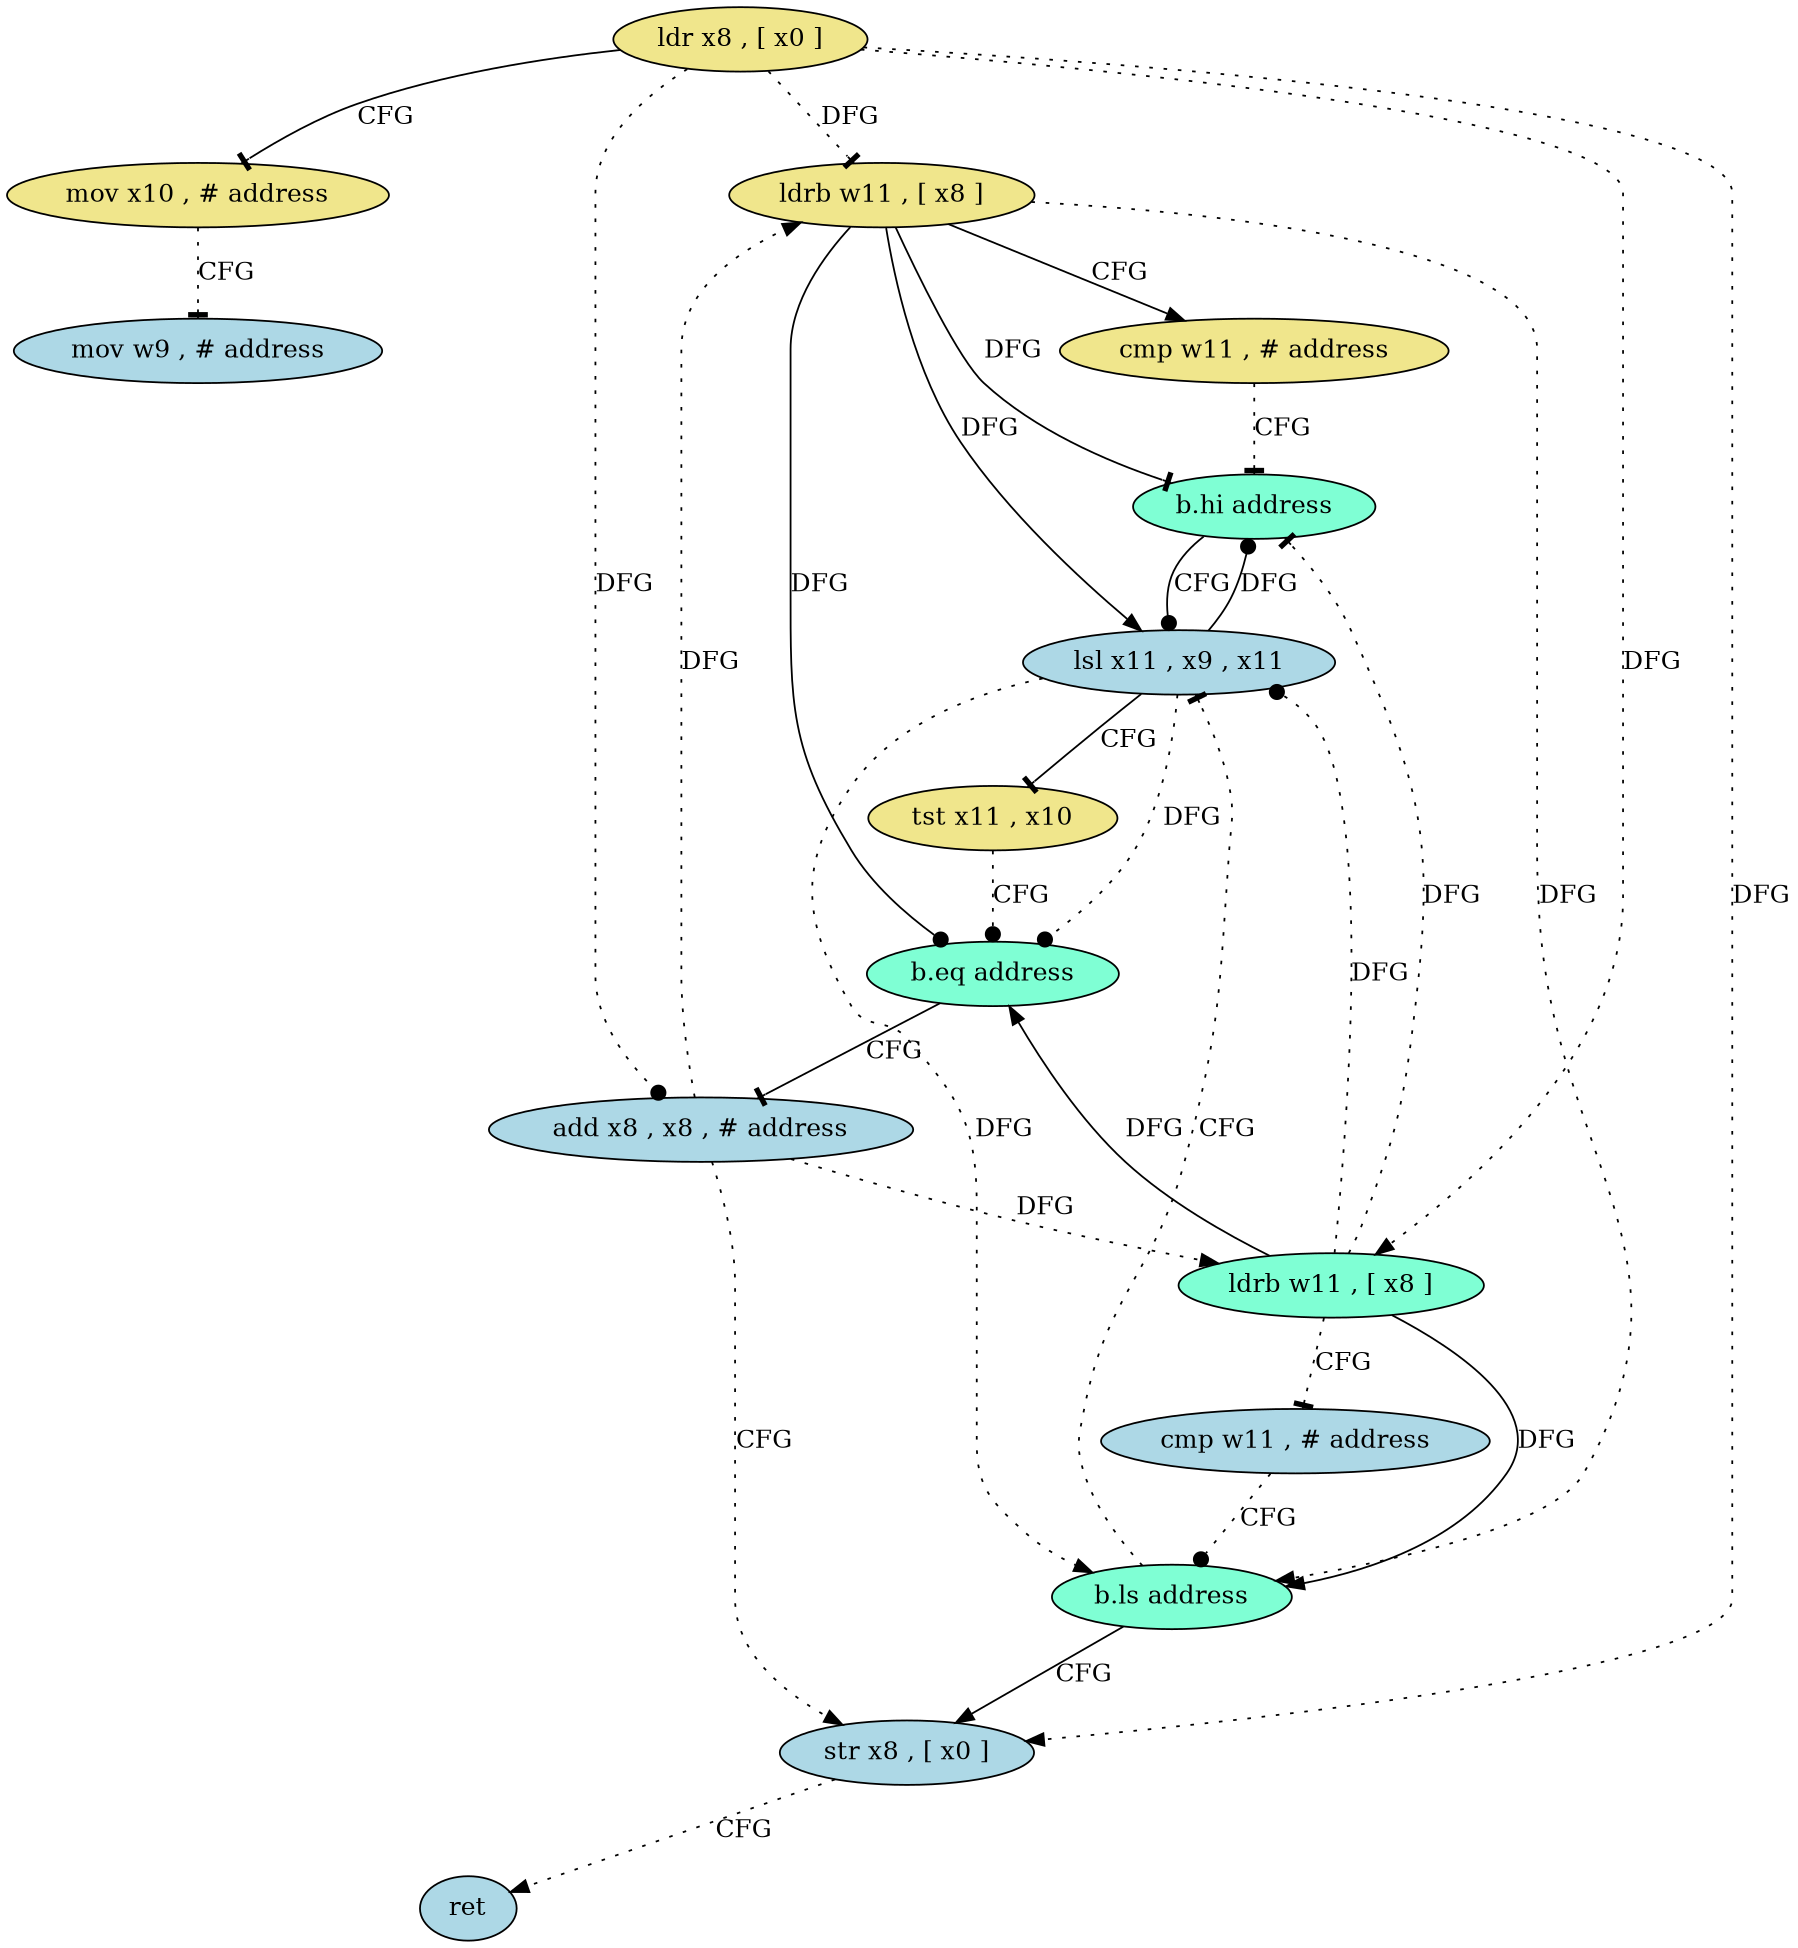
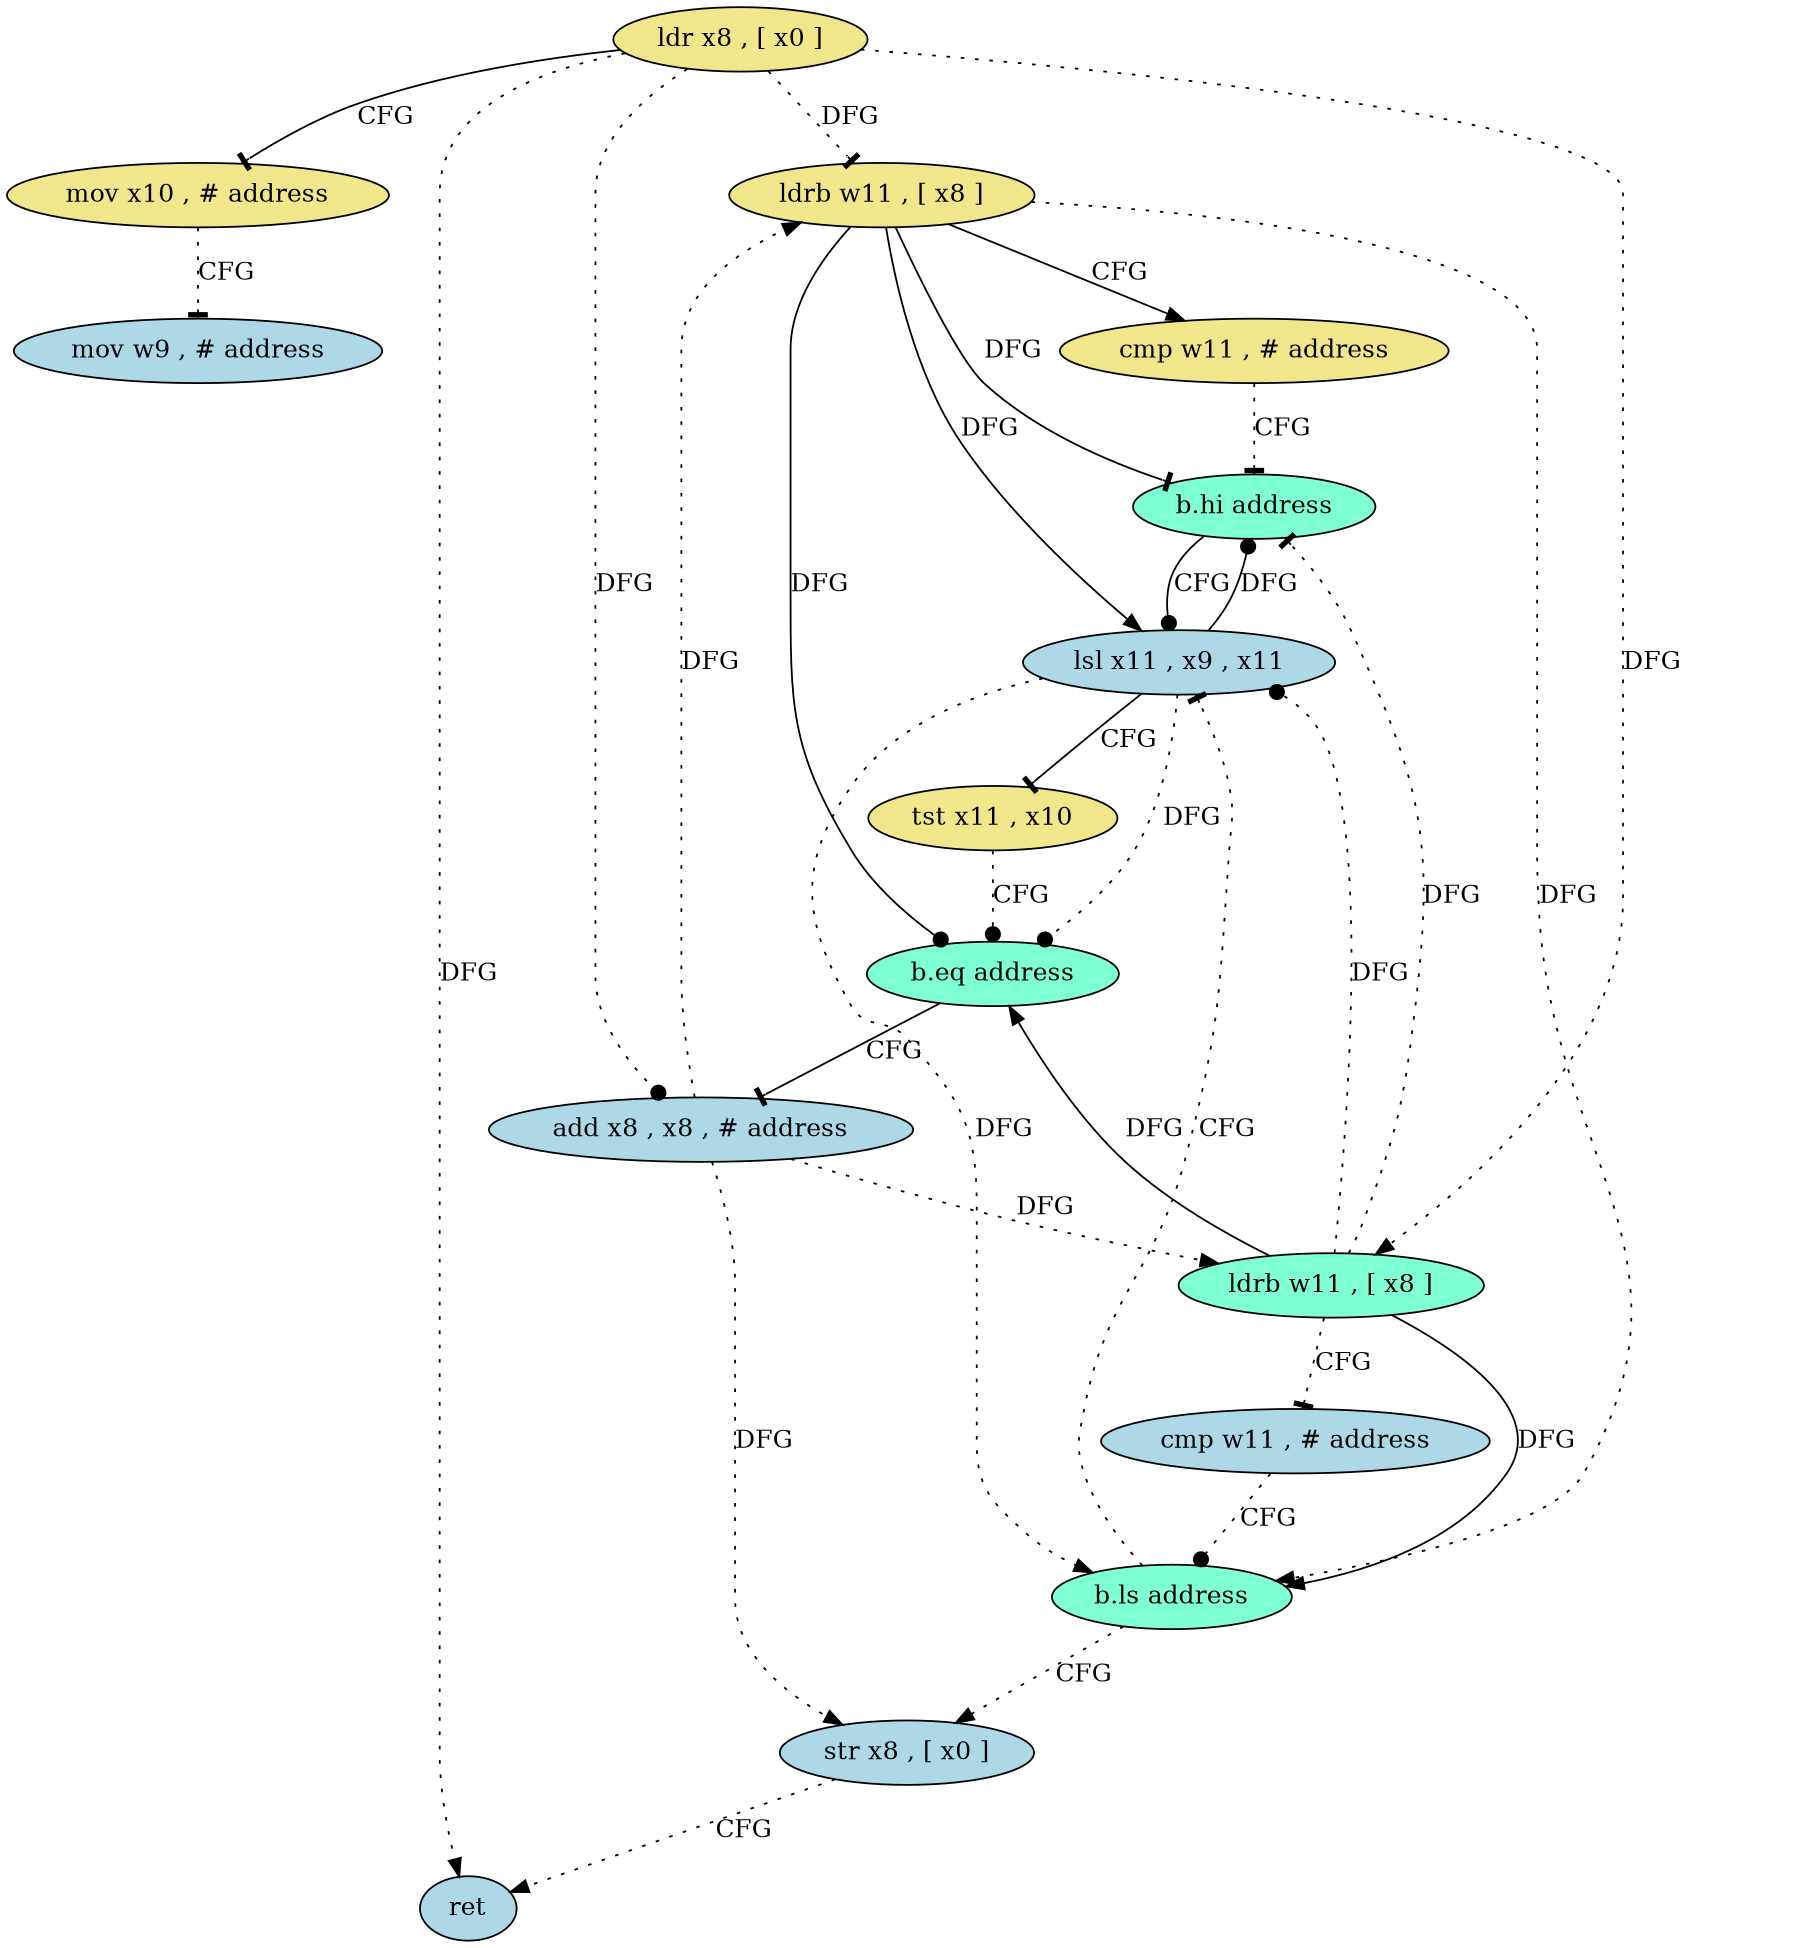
(1732, 806) -> (440, 901)
(765, 1441) -> (765, 1441)
(1047, 1670) -> (1047, 1670)
